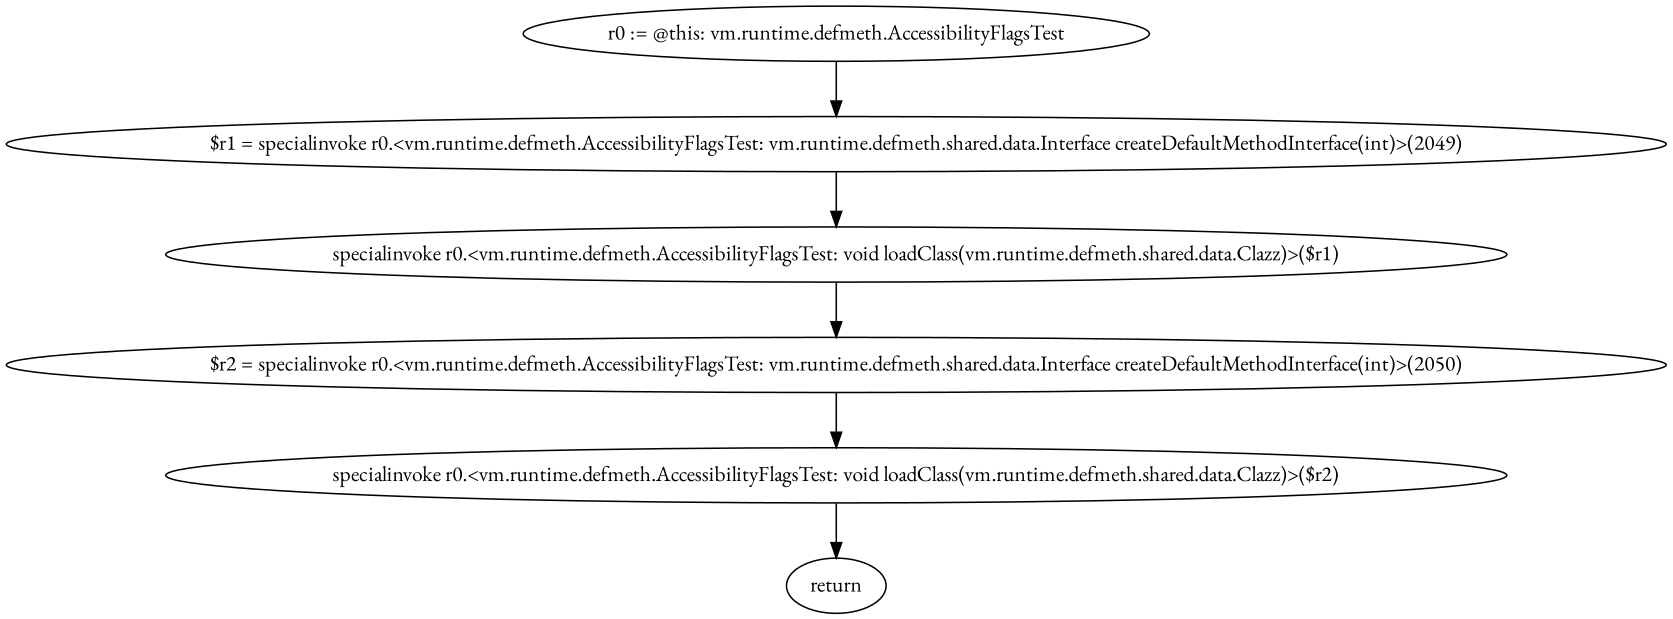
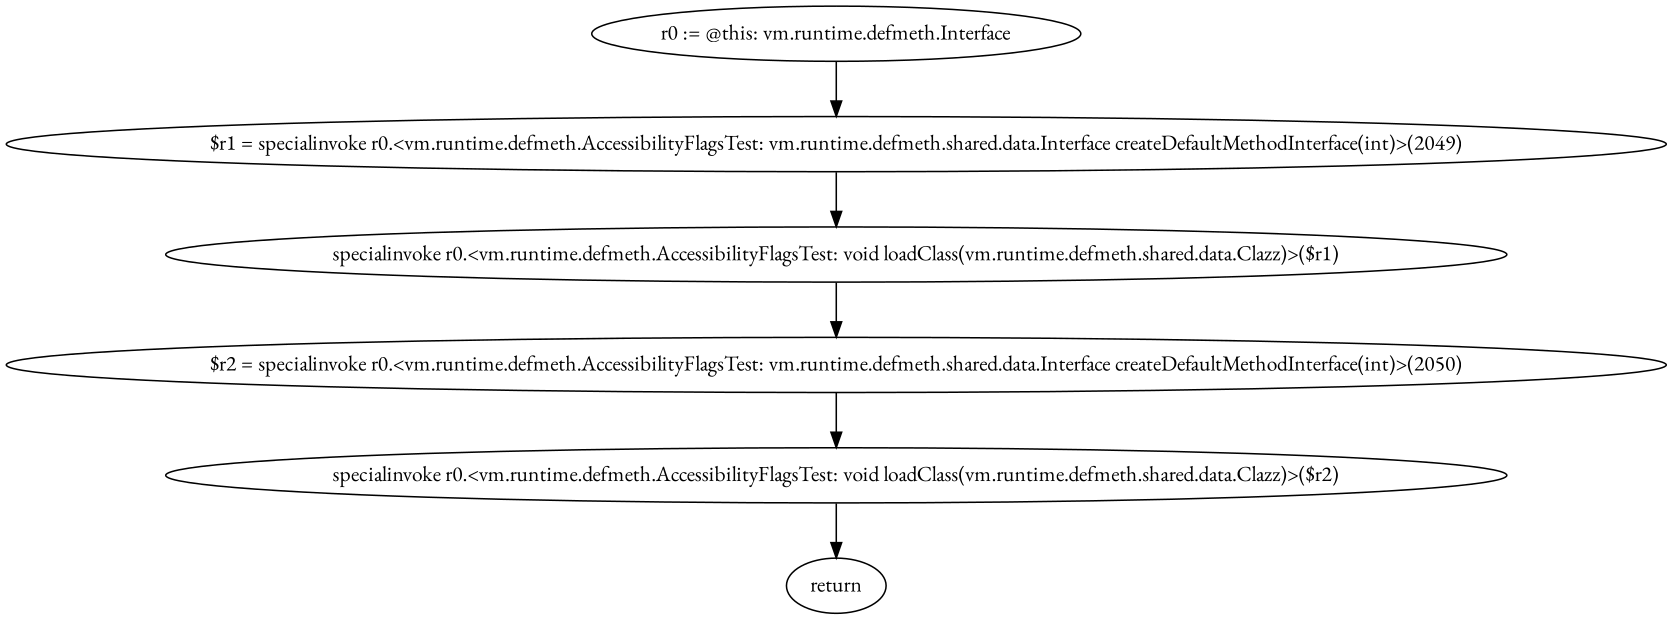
(836, 34) -> (836, 34)
